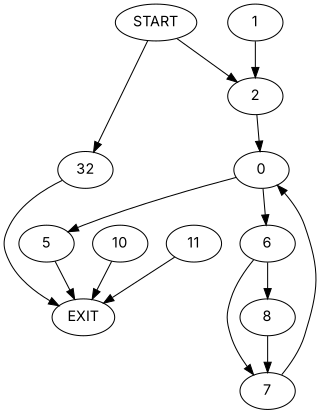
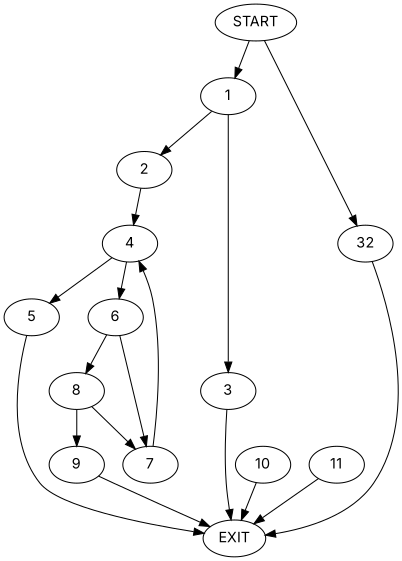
(203, 57) -> (244, 55)
(261, 170) -> (130, 244)
none -> (228, 391)
none -> (77, 465)
